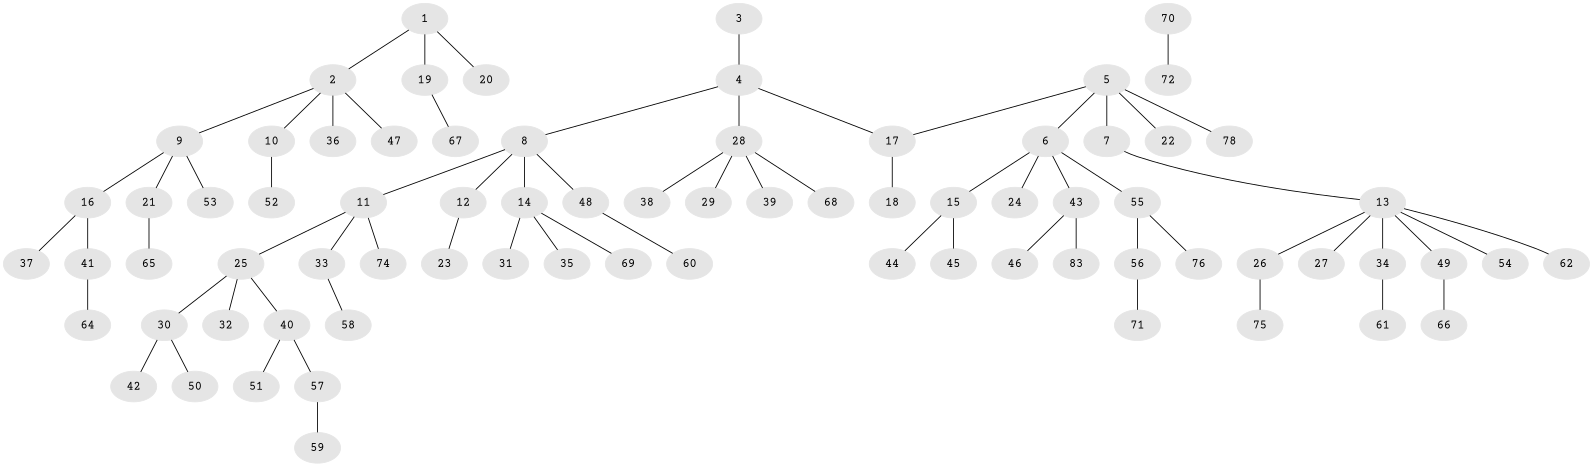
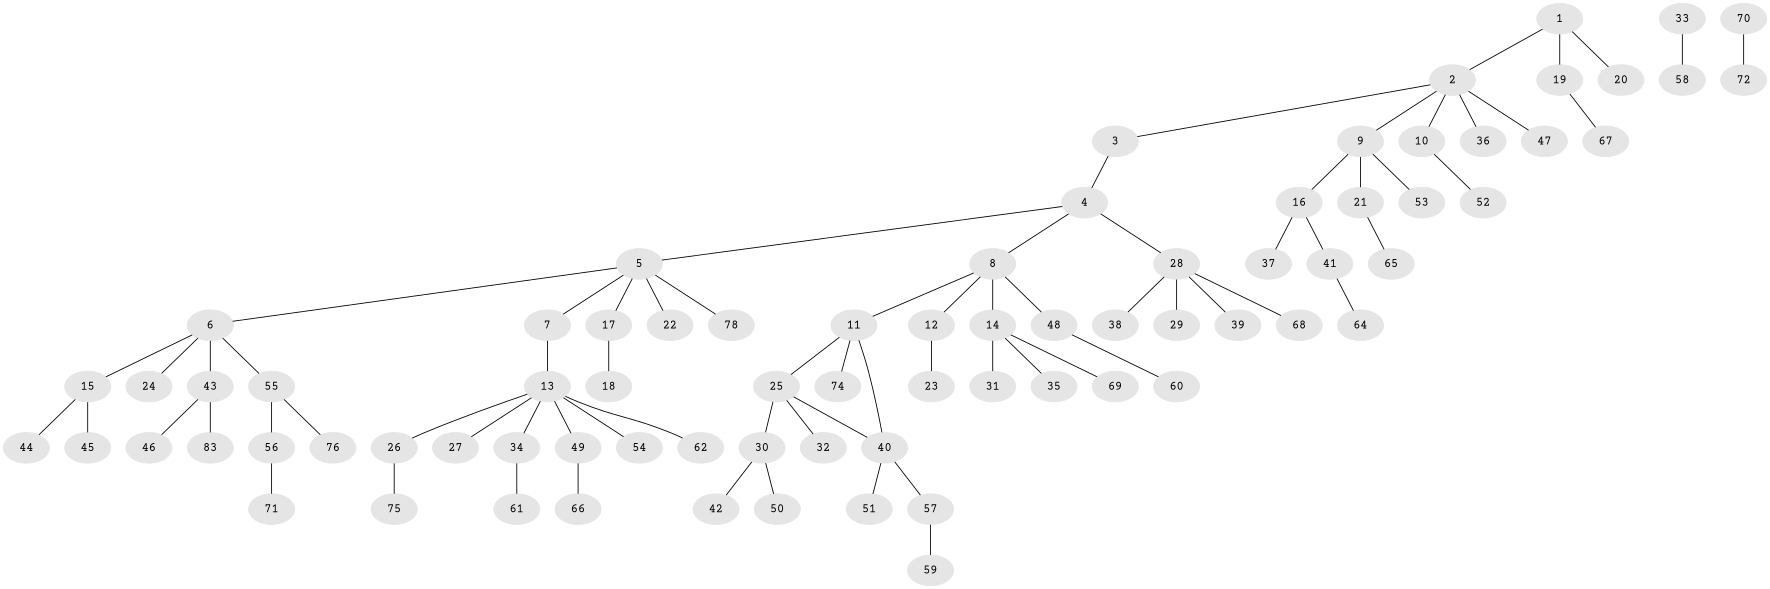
(816, 111) -> (862, 233)
none -> (1284, 111)
(343, 233) -> (872, 386)
